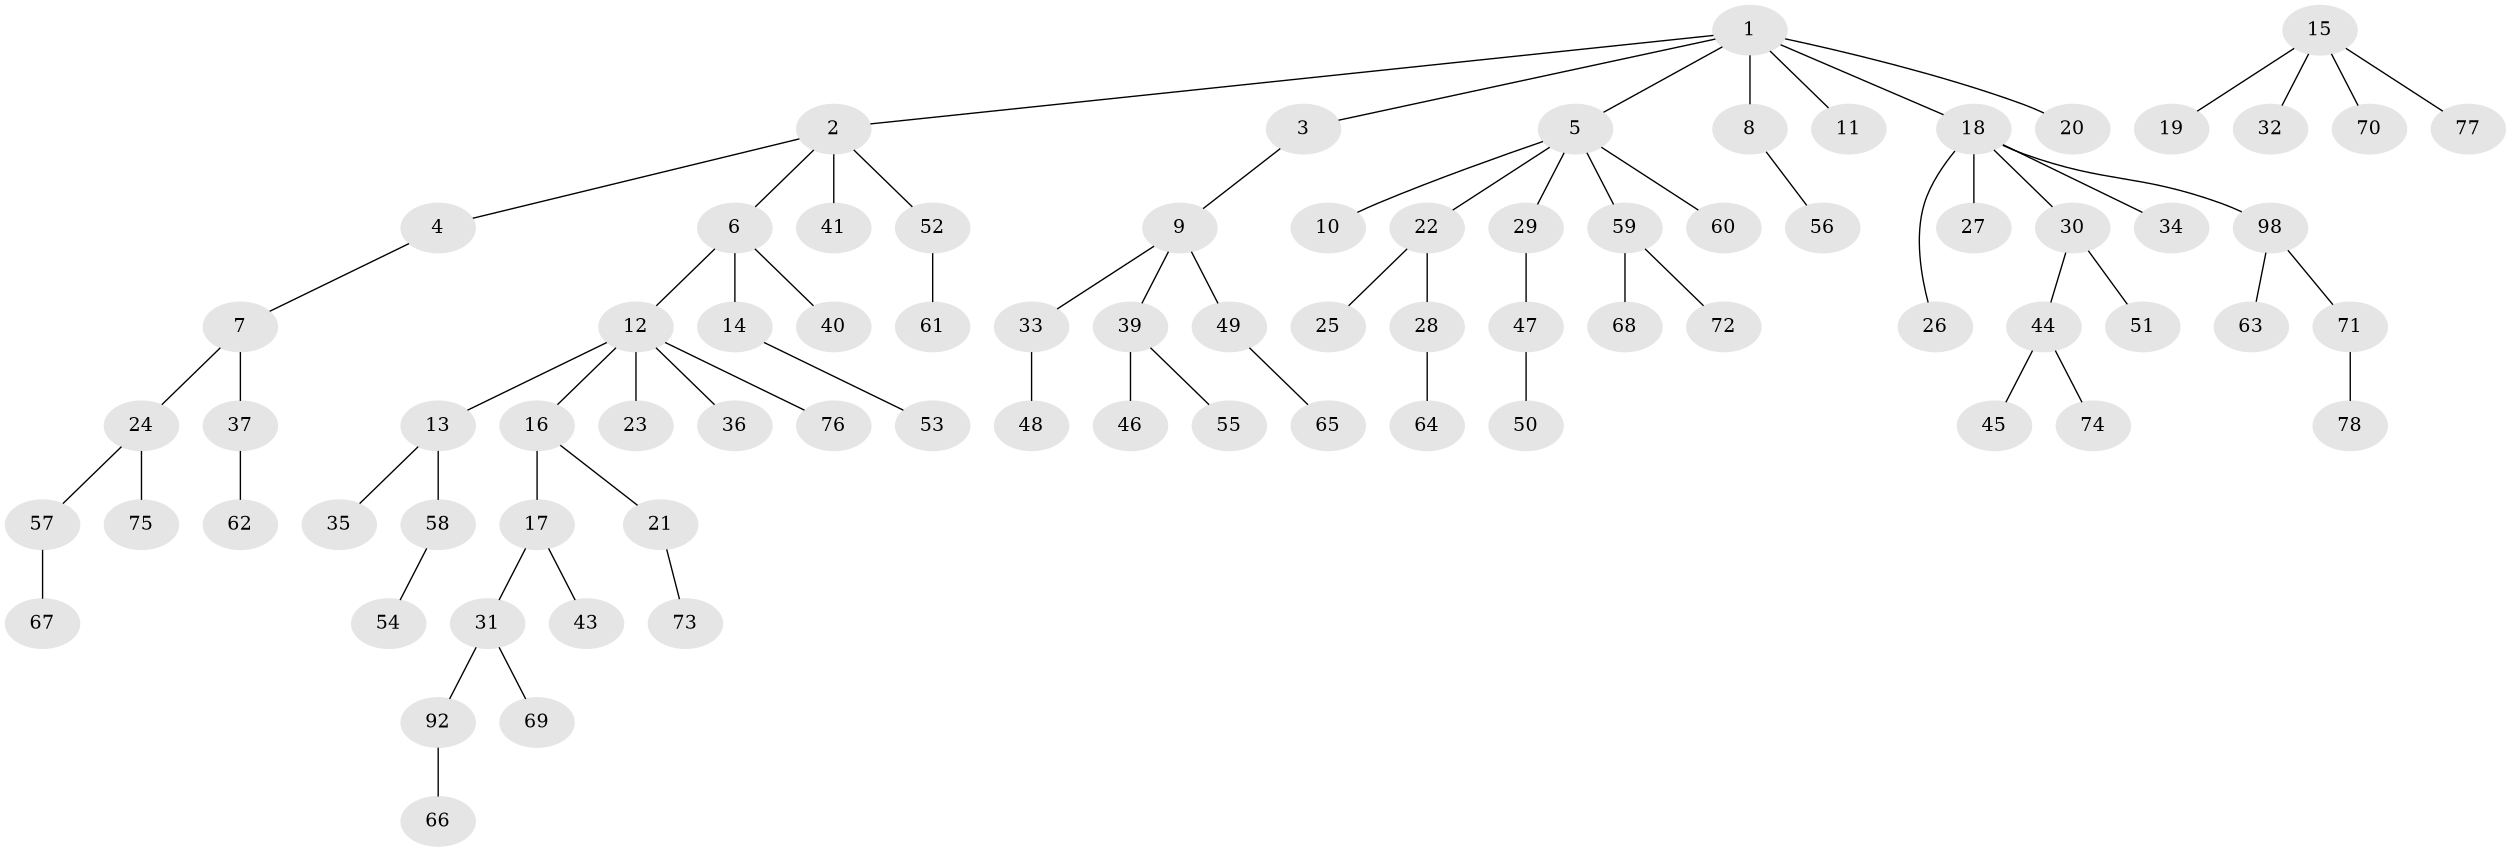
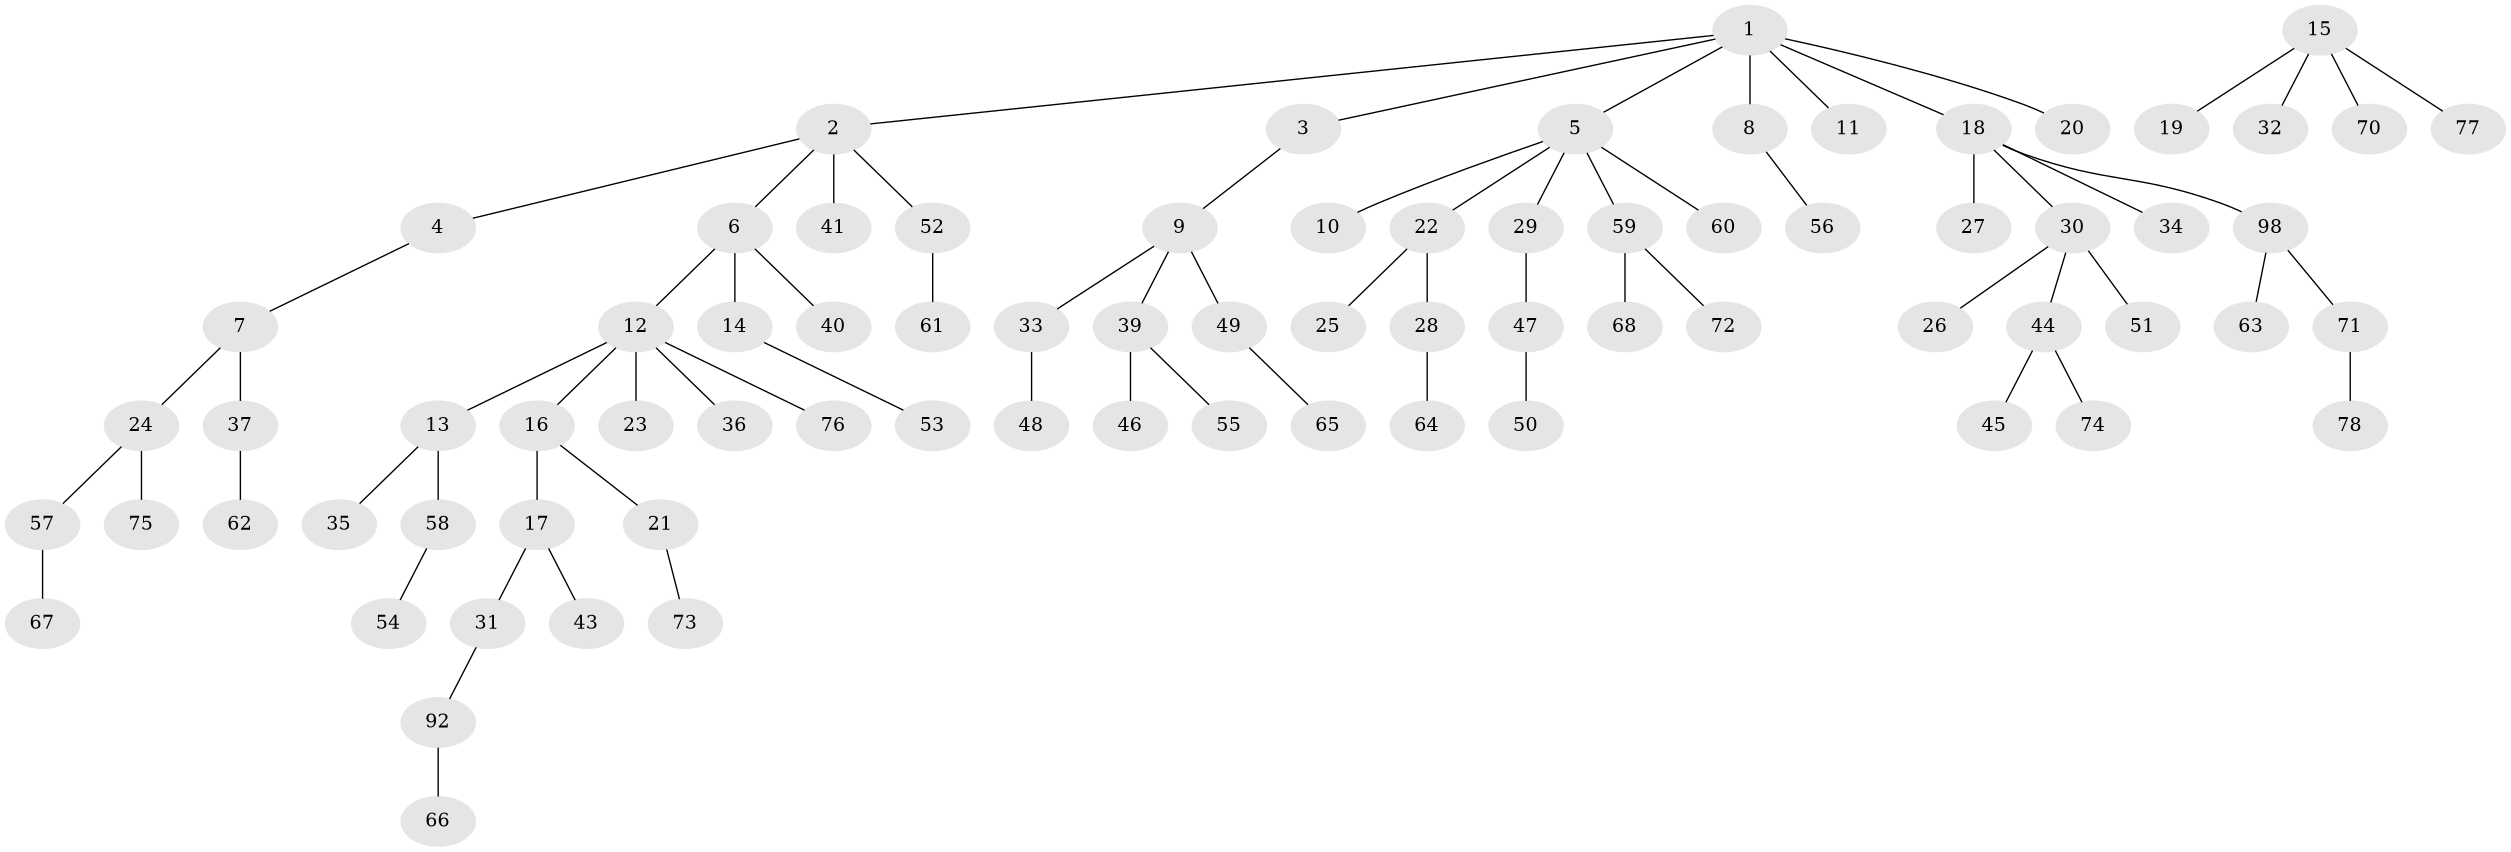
(1921, 223) -> (2004, 277)
(537, 723) -> none
